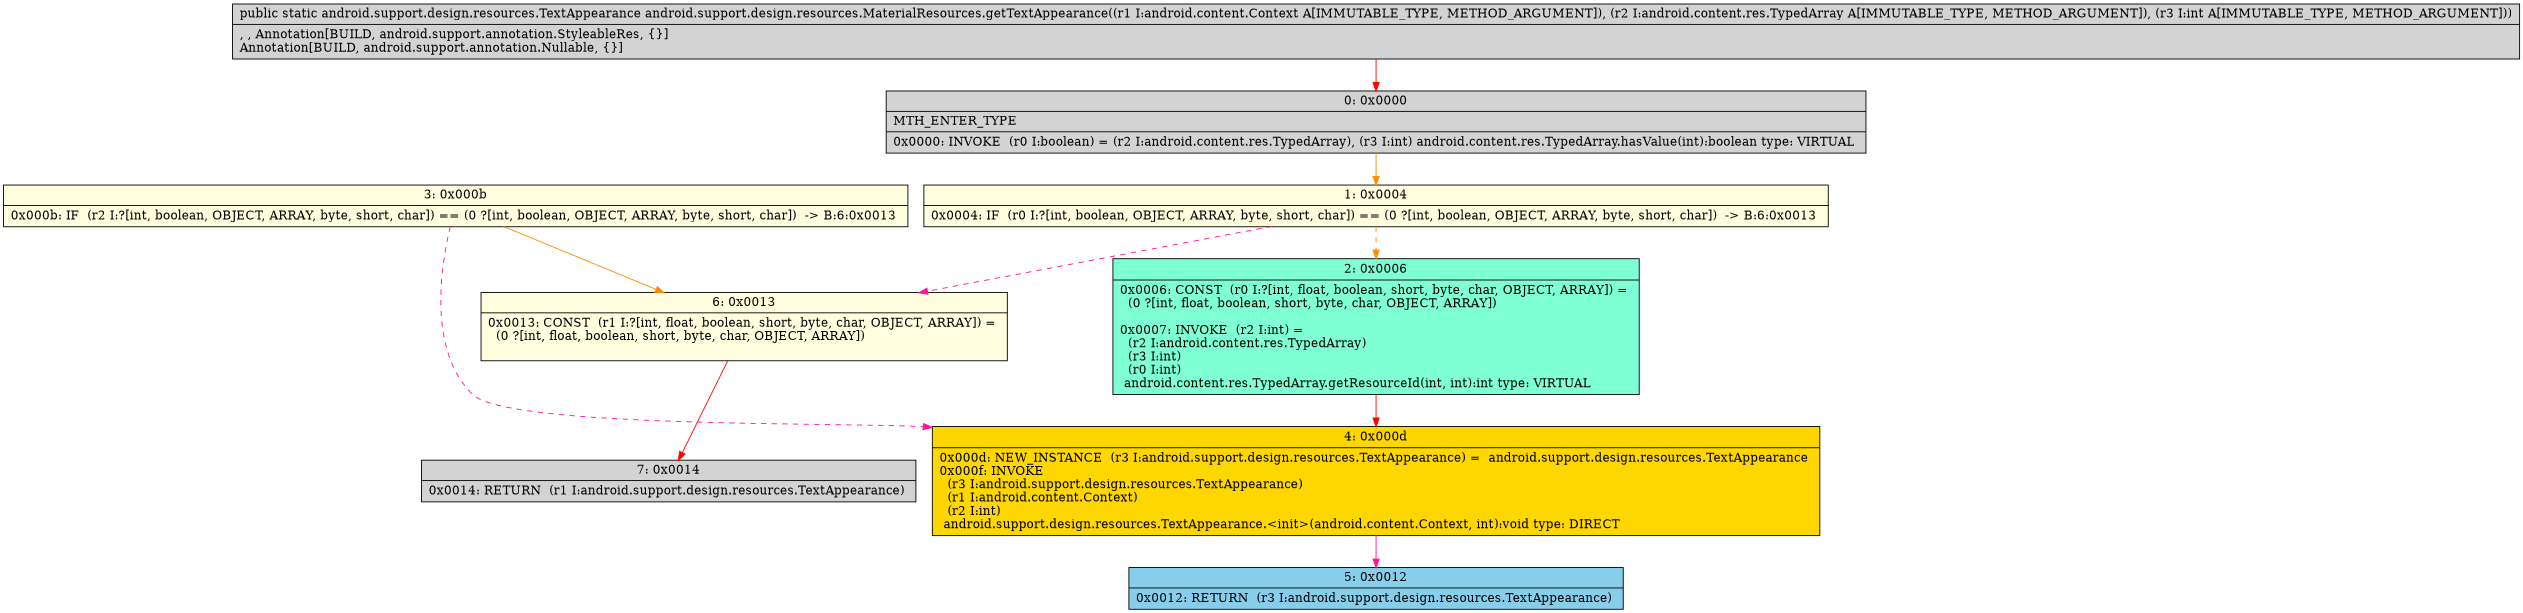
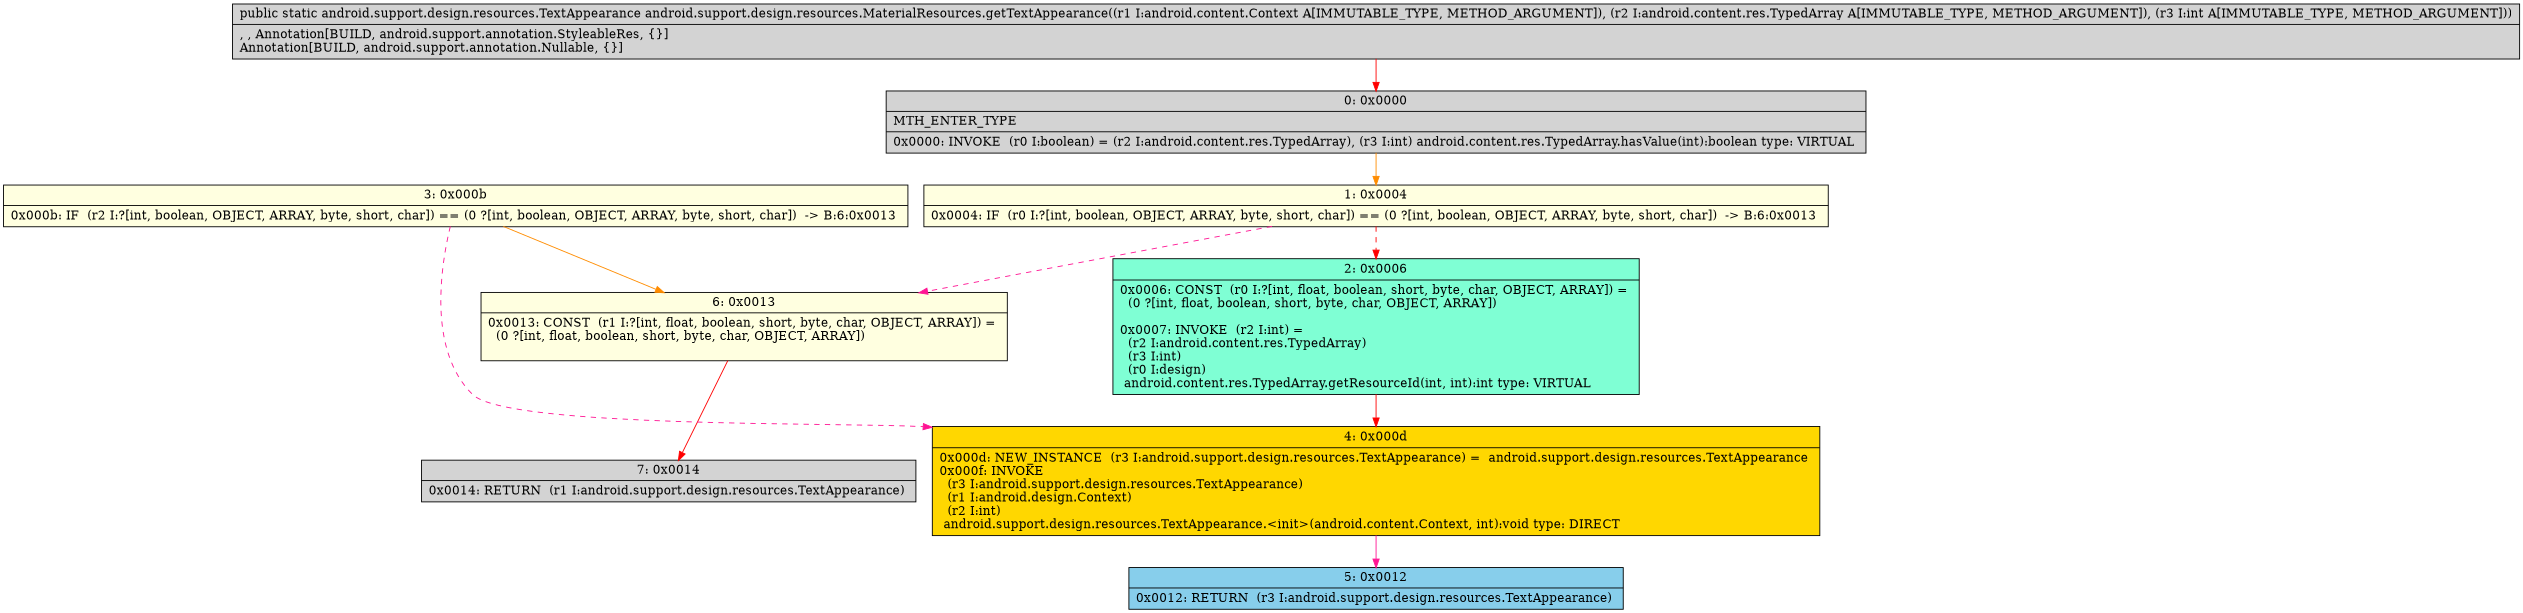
(1376, 238) -> (1376, 238)
(1151, 370) -> (1163, 370)
(1039, 498) -> (1036, 498)
